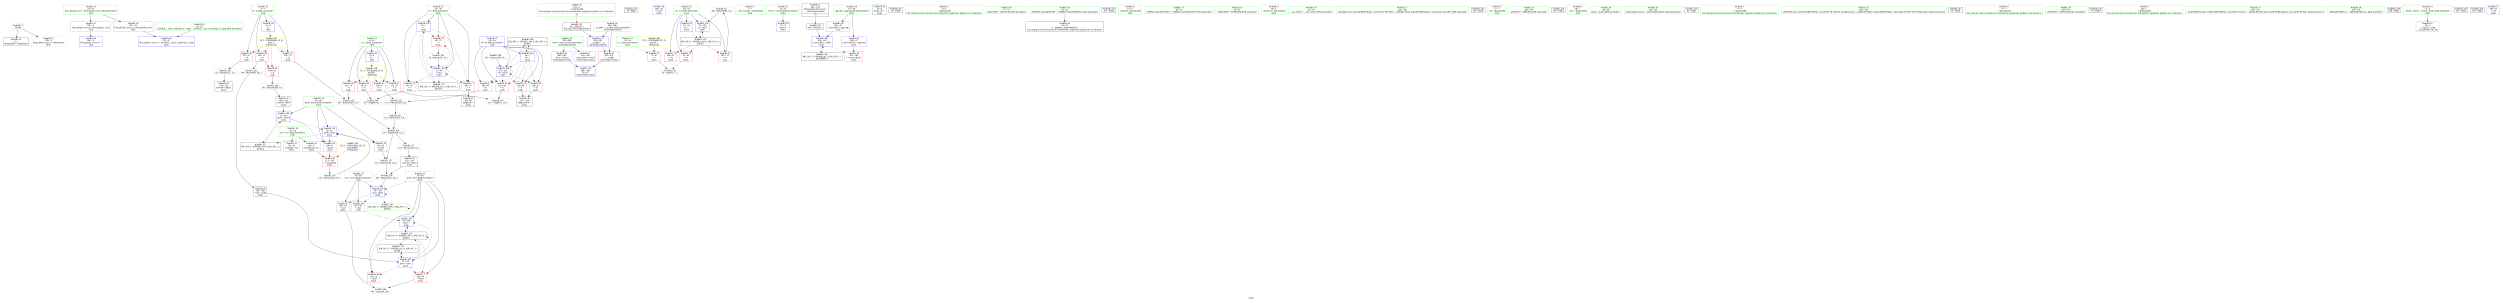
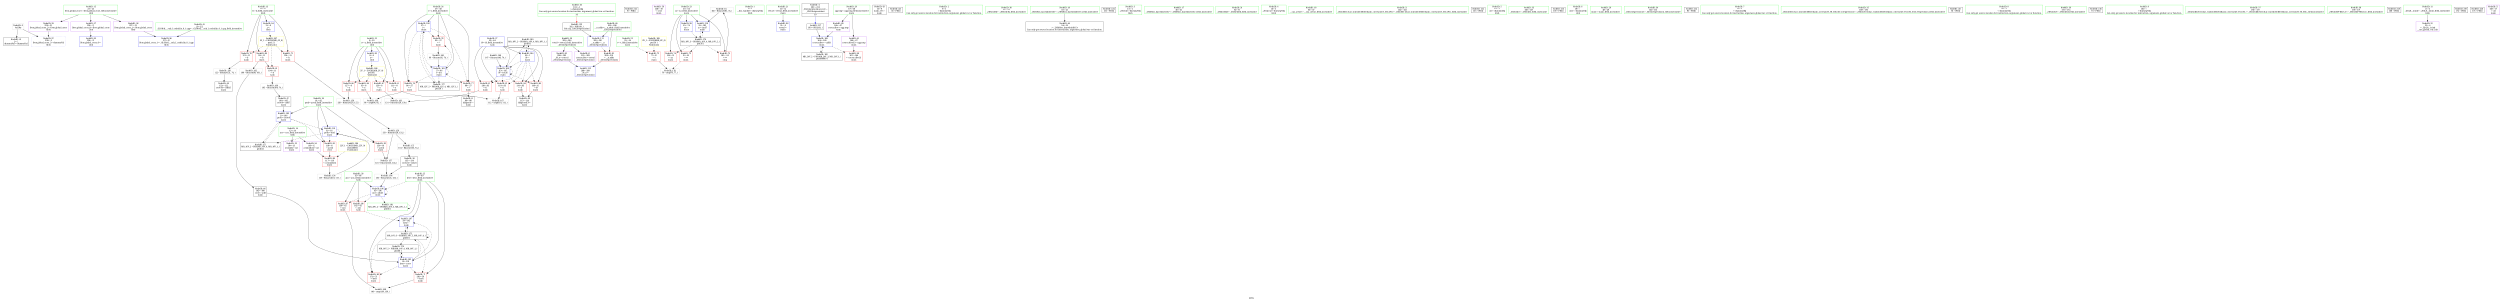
none -> (48, 27)
(395, 117) -> none
